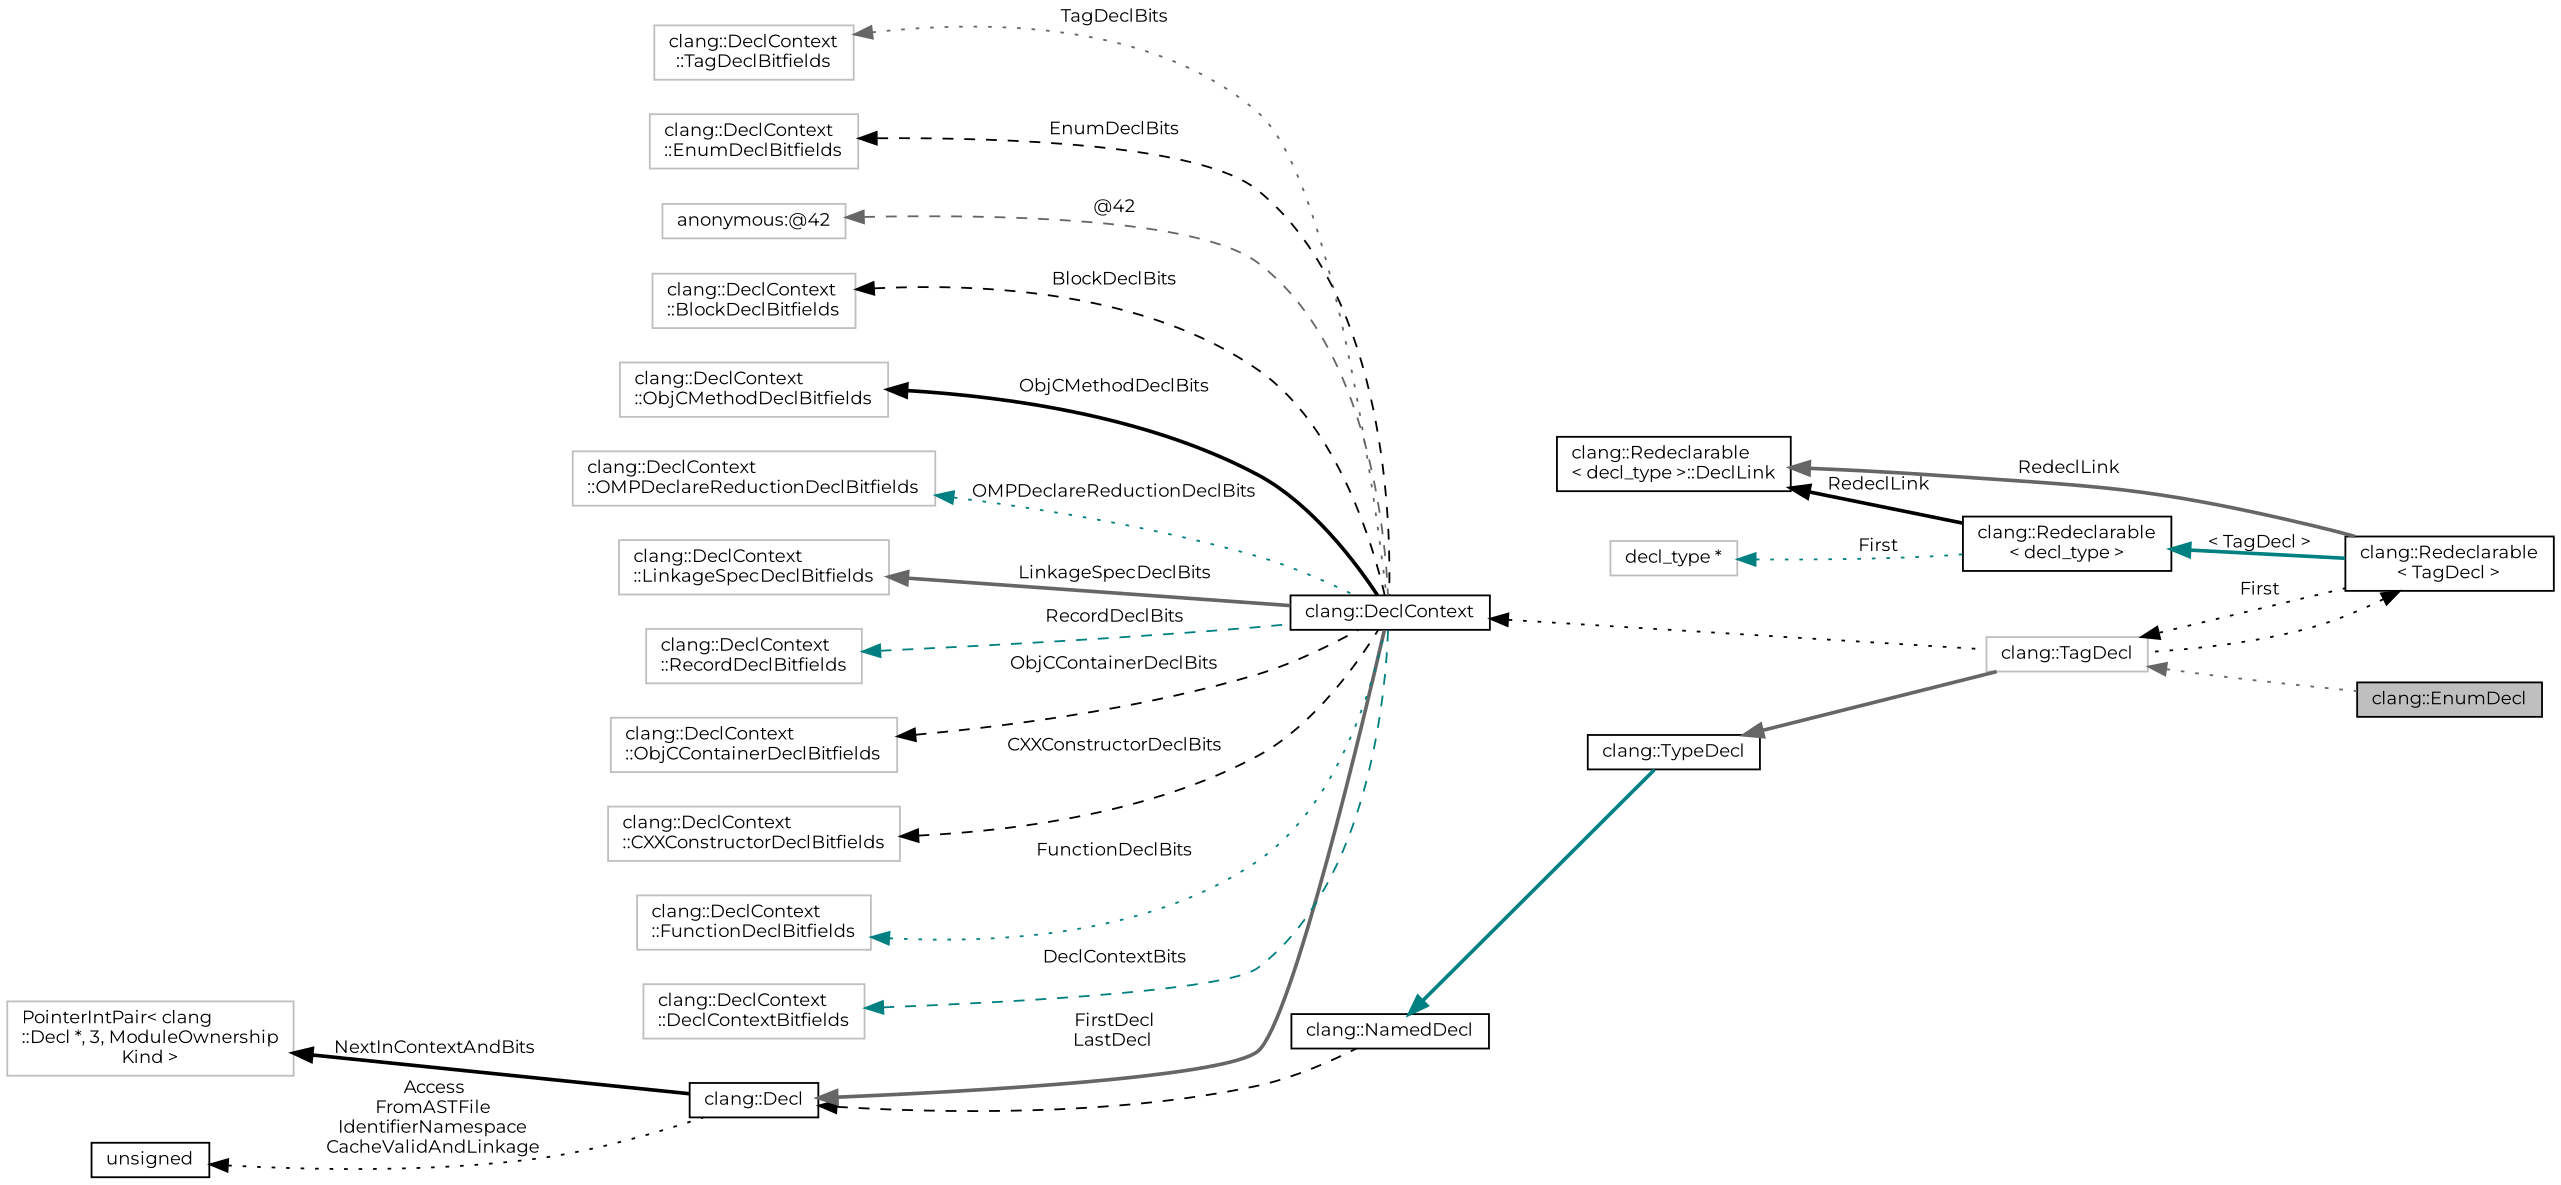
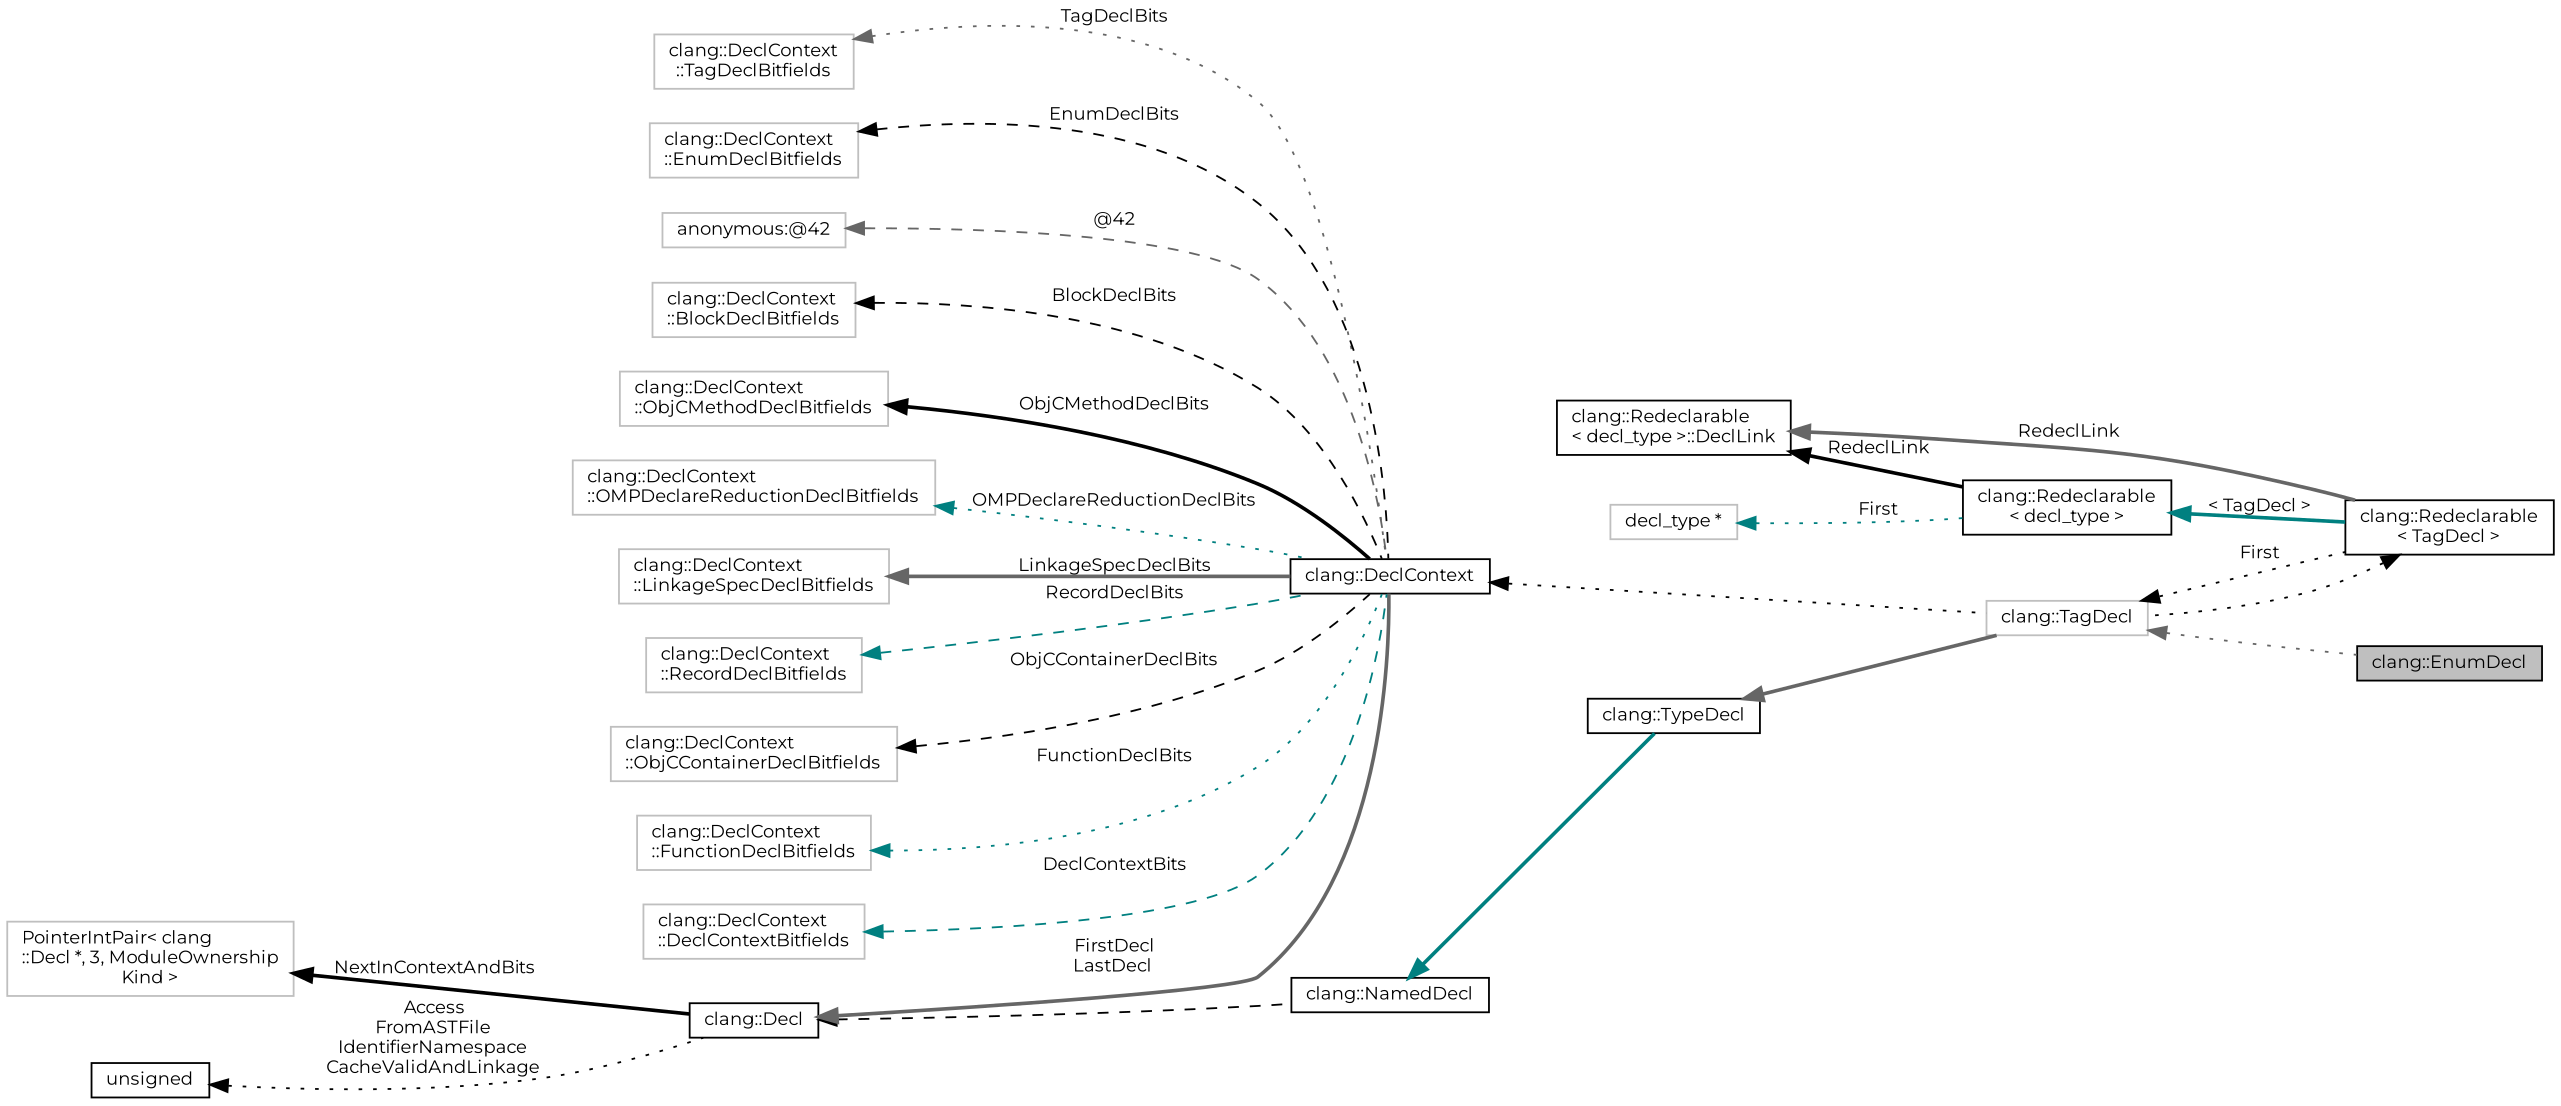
(754, 834) -> none
